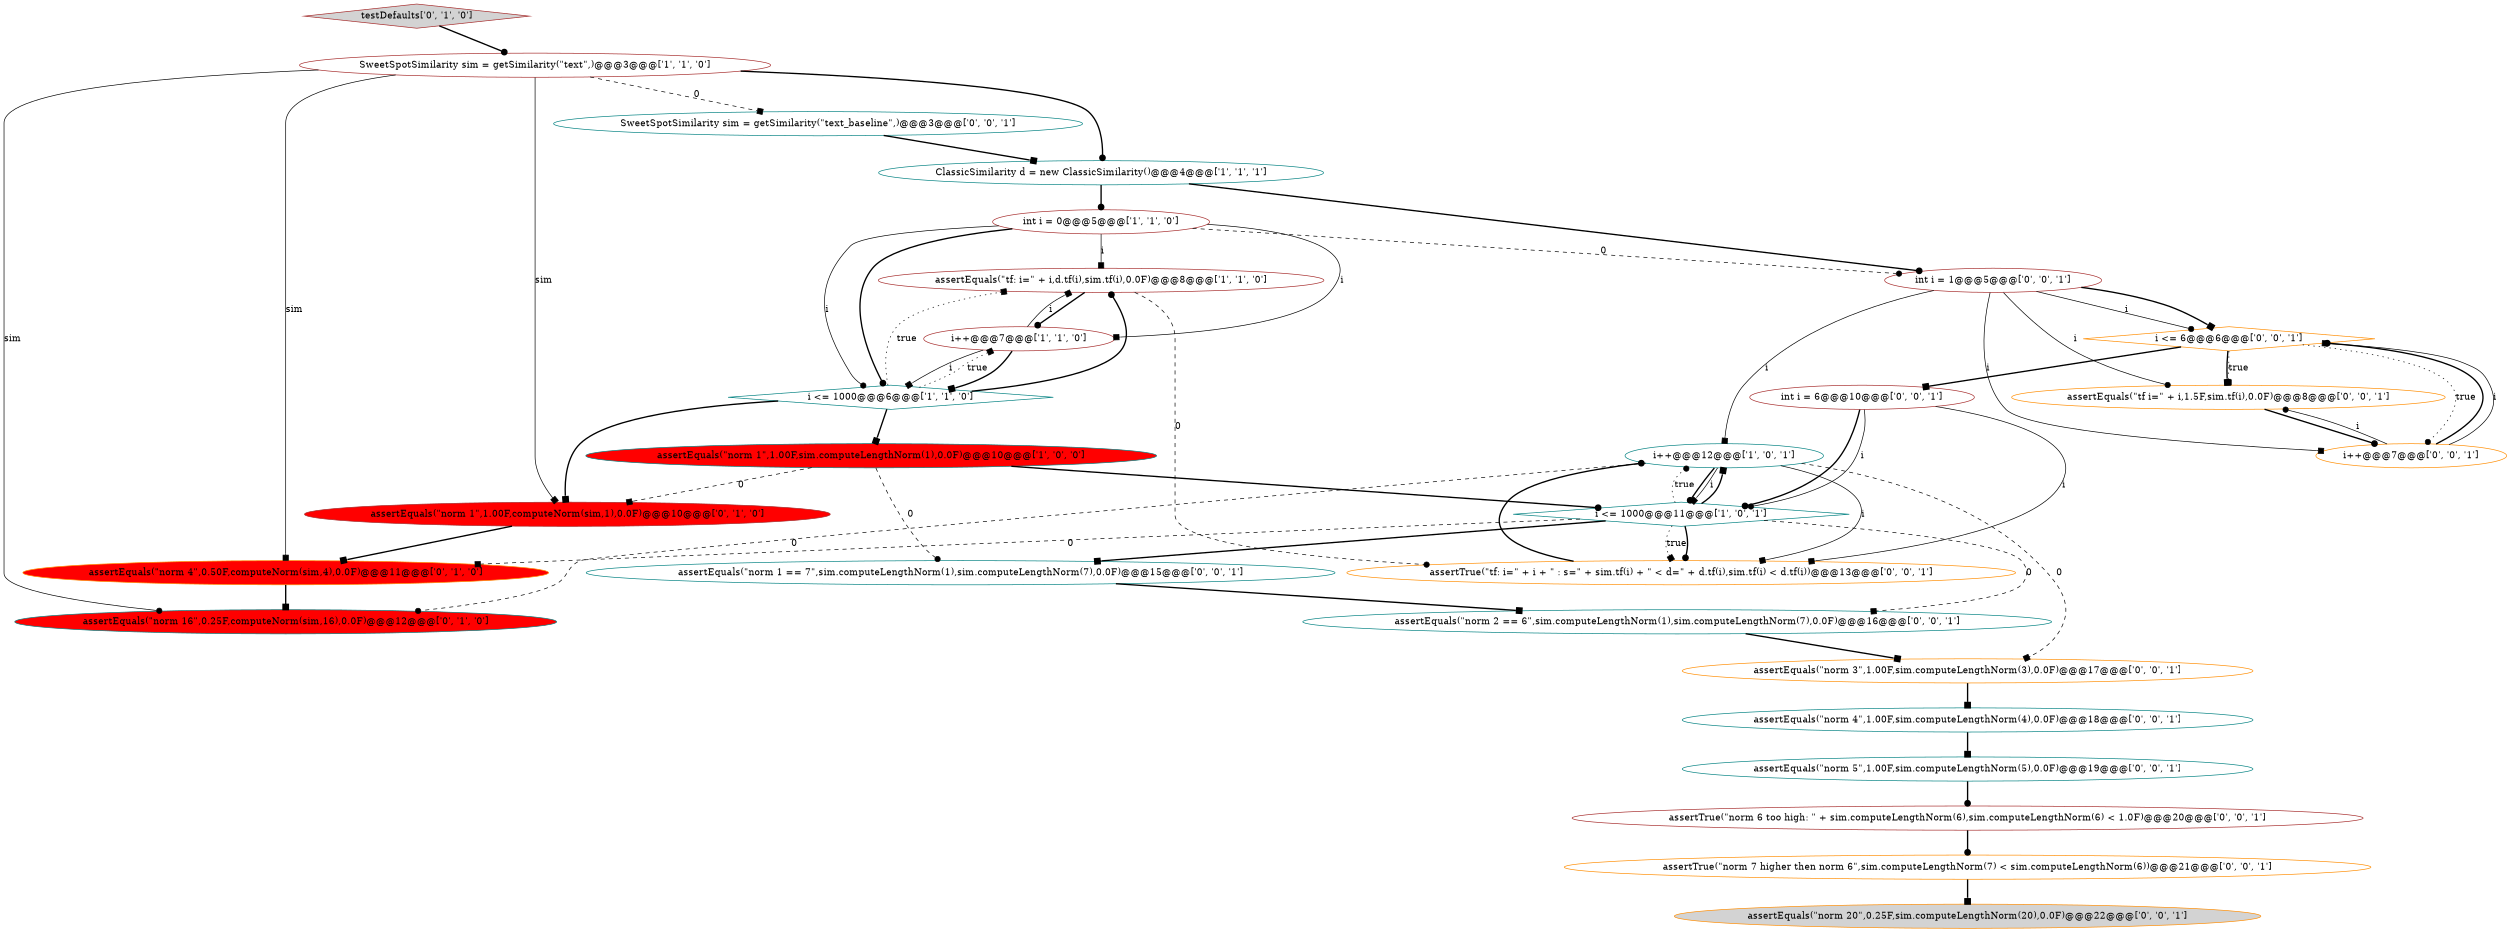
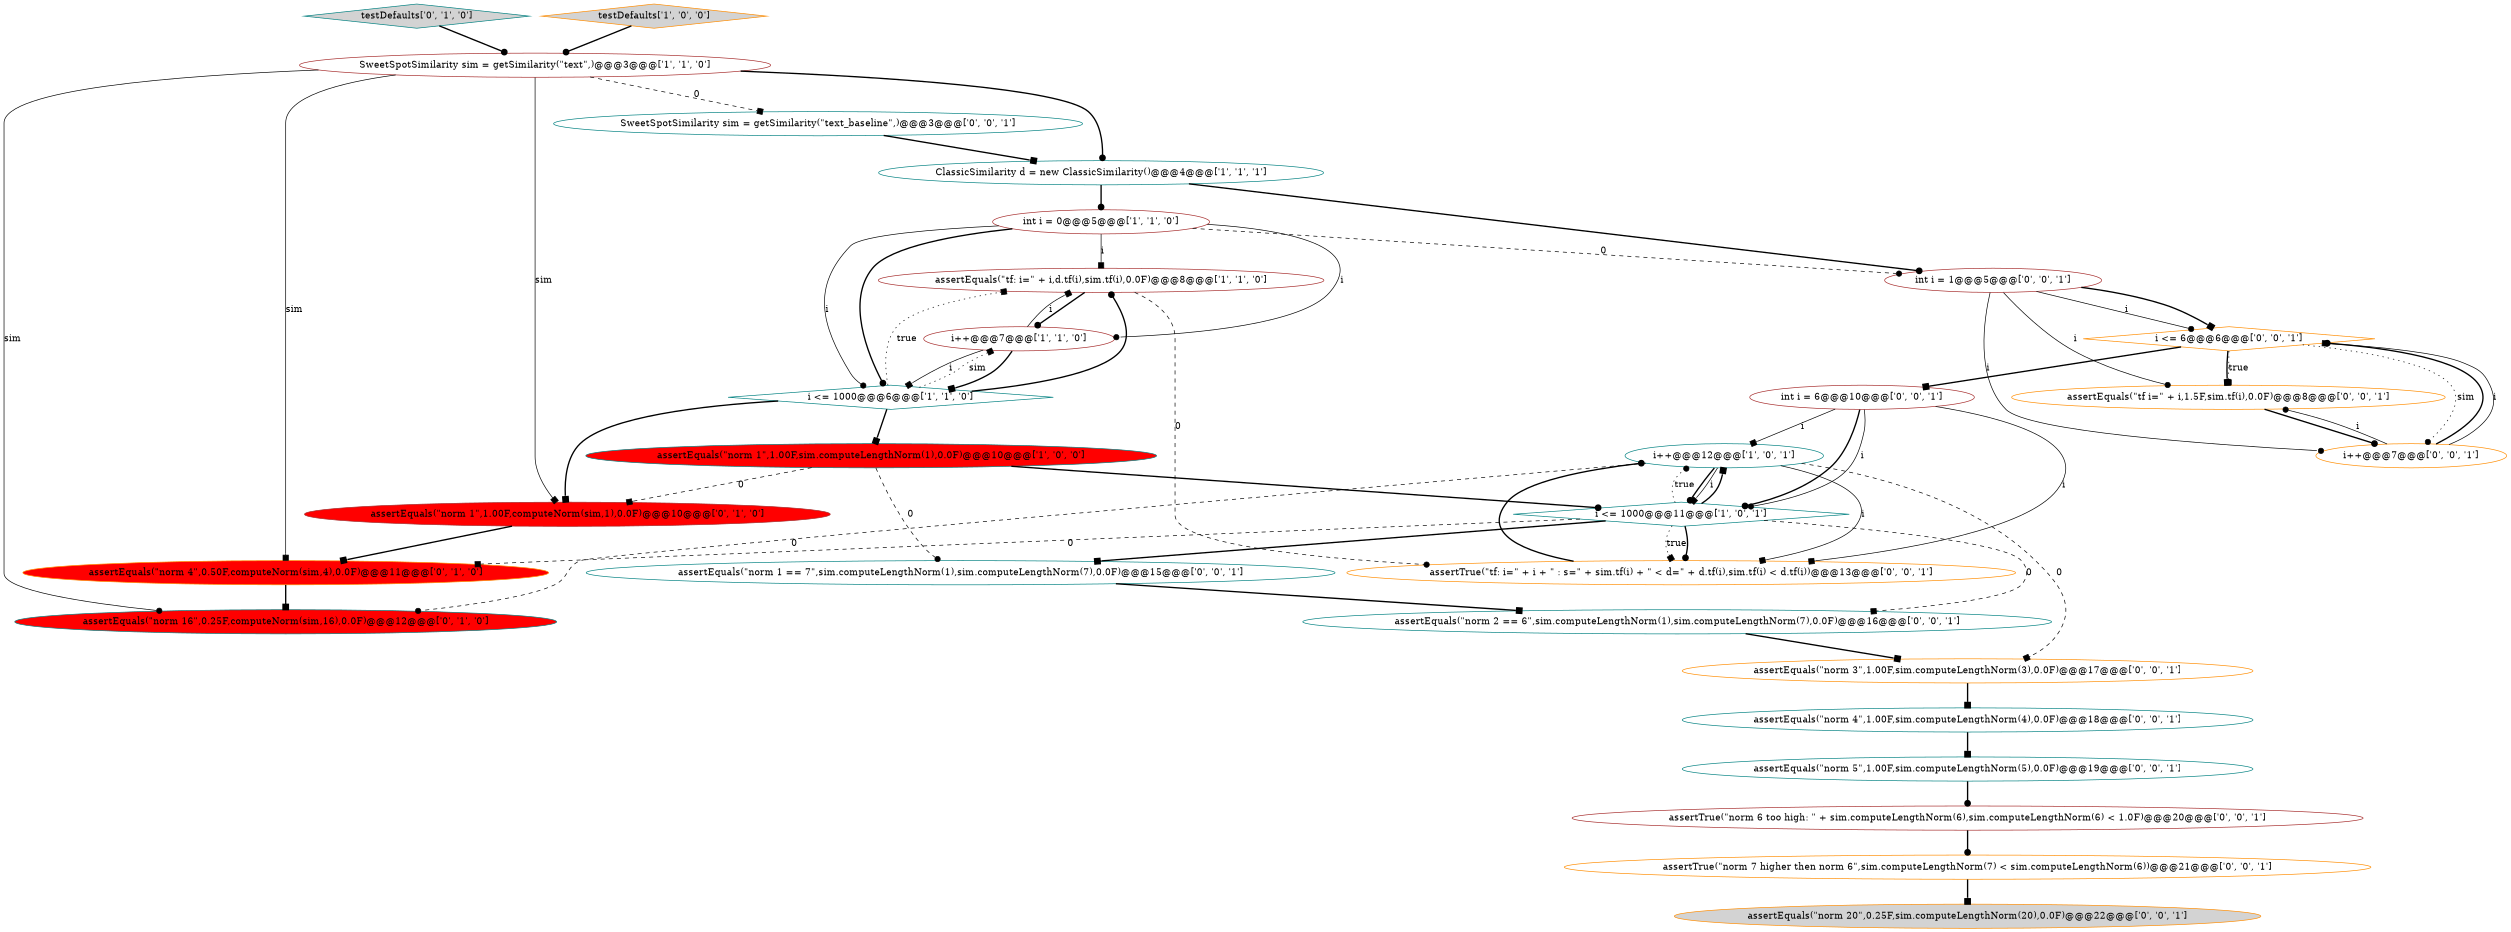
(417, 16) -> (417, 16)
none -> (654, 16)
(1312, 305) -> (1312, 305)
(1807, 336) -> (1796, 425)
(978, 368) -> (978, 368)
(2466, 397) -> (2466, 397)
(2099, 432) -> (2099, 432)
